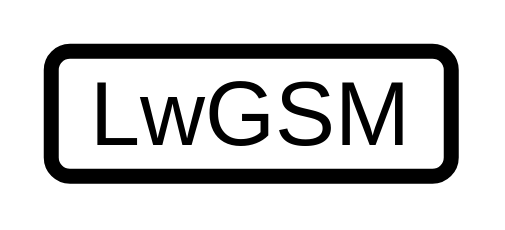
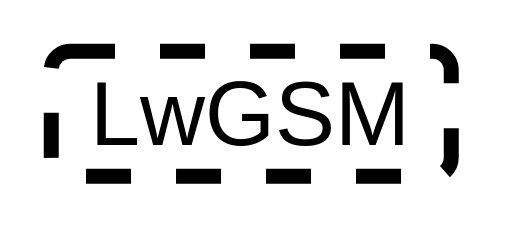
(251, 114) -> (251, 114)
